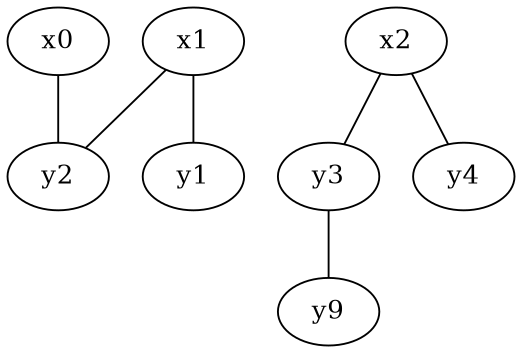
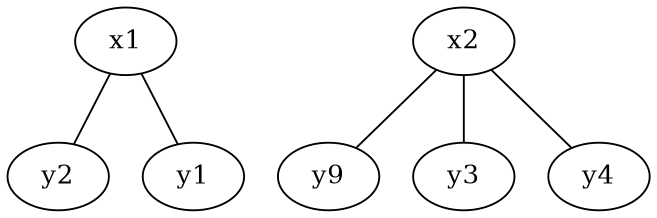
(58, 41) -> none
(329, 244) -> (396, 109)
